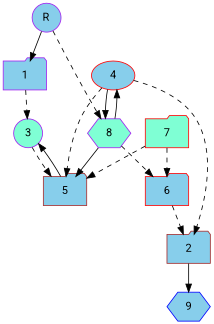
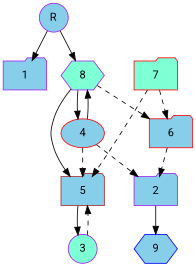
(74, 72) -> (66, 42)
(26, 100) -> none
(189, 249) -> (156, 191)
